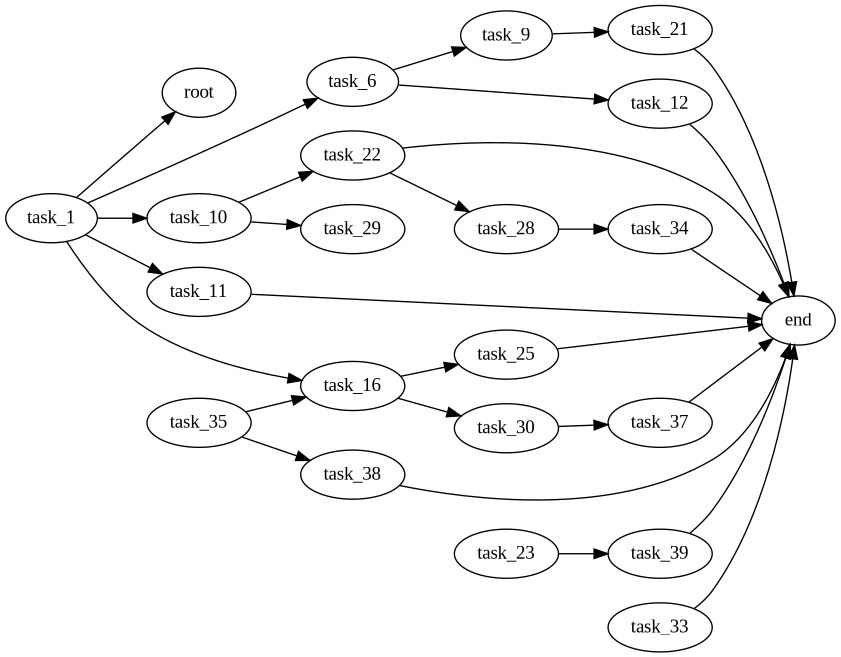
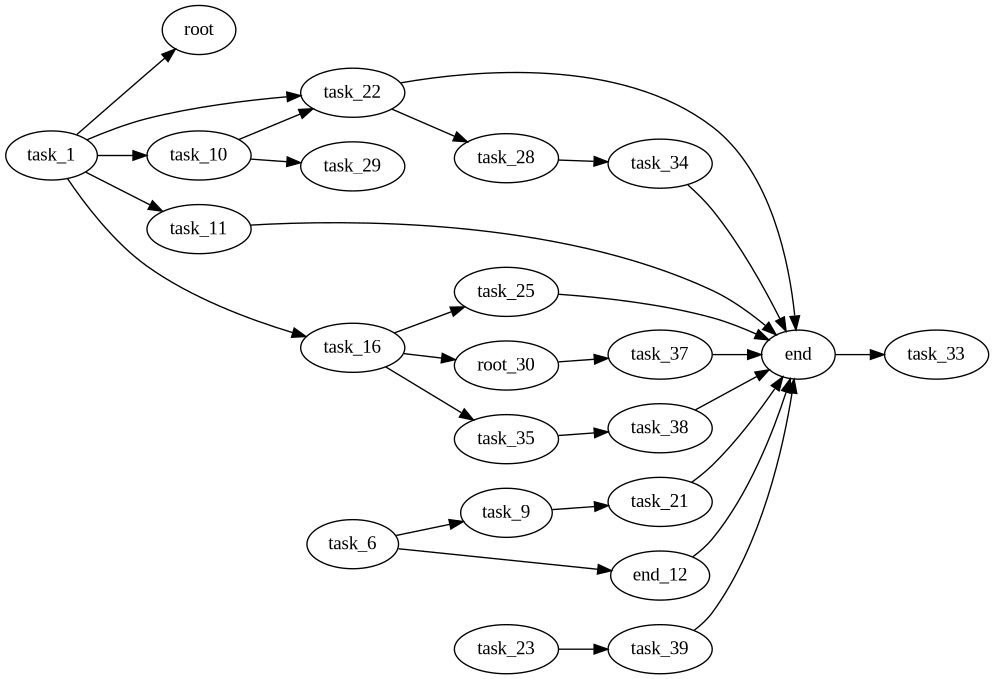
(660, 104) -> (660, 576)
(197, 154) -> (185, 110)
(269, 406) -> (424, 390)
(506, 428) -> (506, 366)
(761, 491) -> (853, 355)
